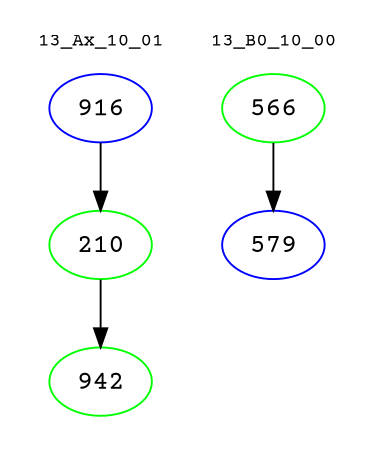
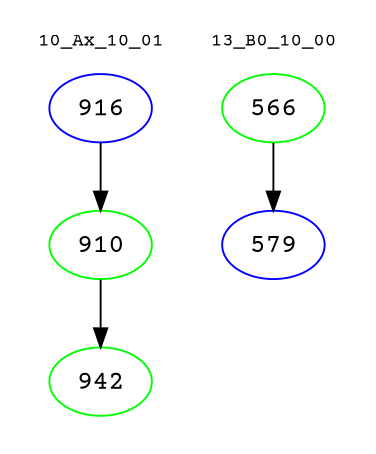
(102, 41) -> (102, 41)
(101, 245) -> (101, 245)
